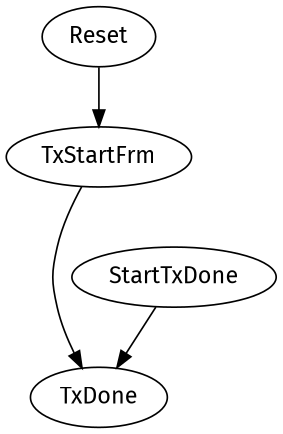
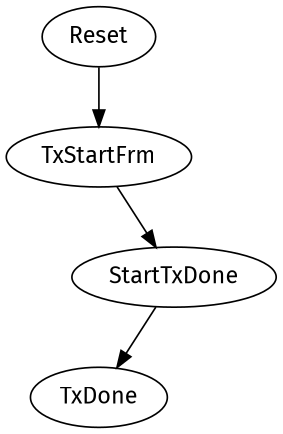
(53, 269) -> (132, 210)
